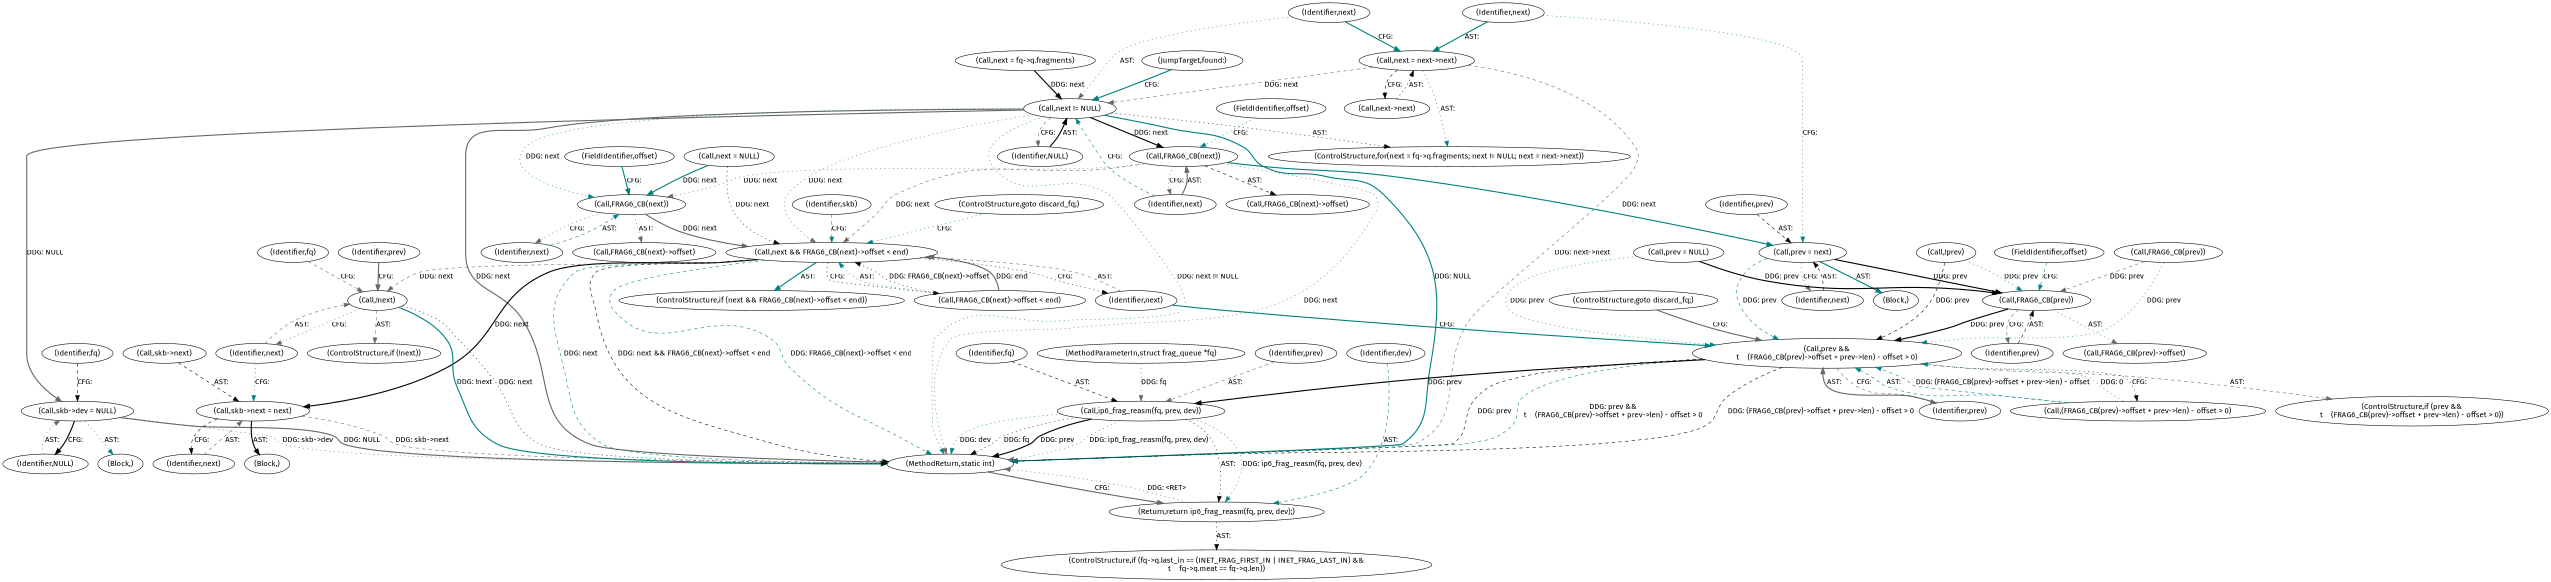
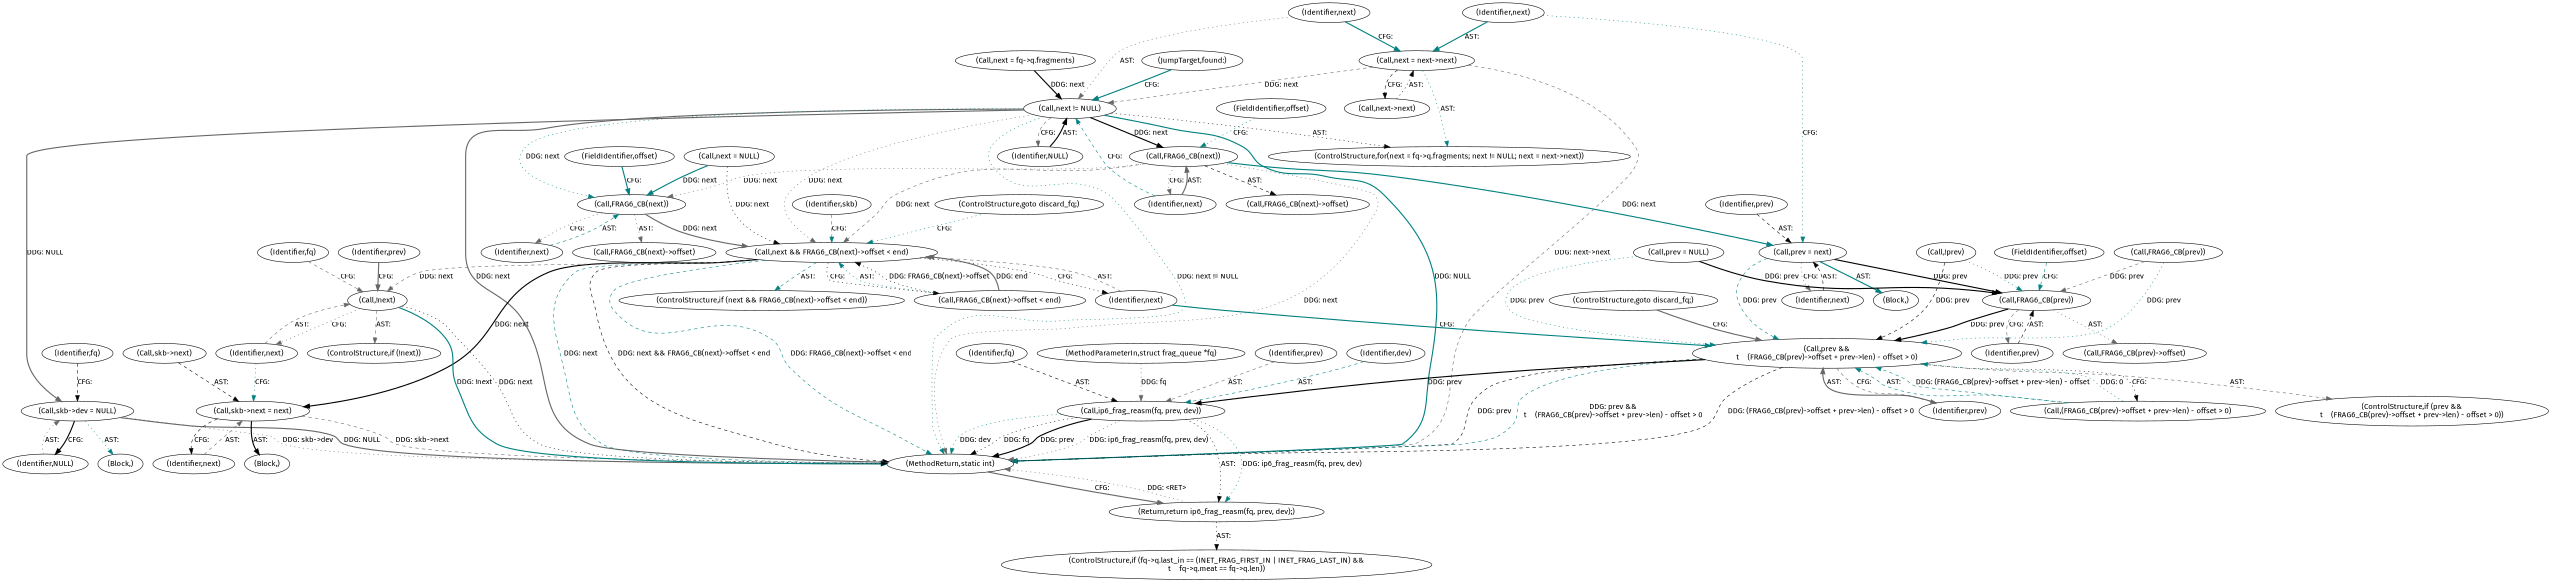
(798, 275) -> (798, 275)
(1372, 464) -> (1278, 384)
